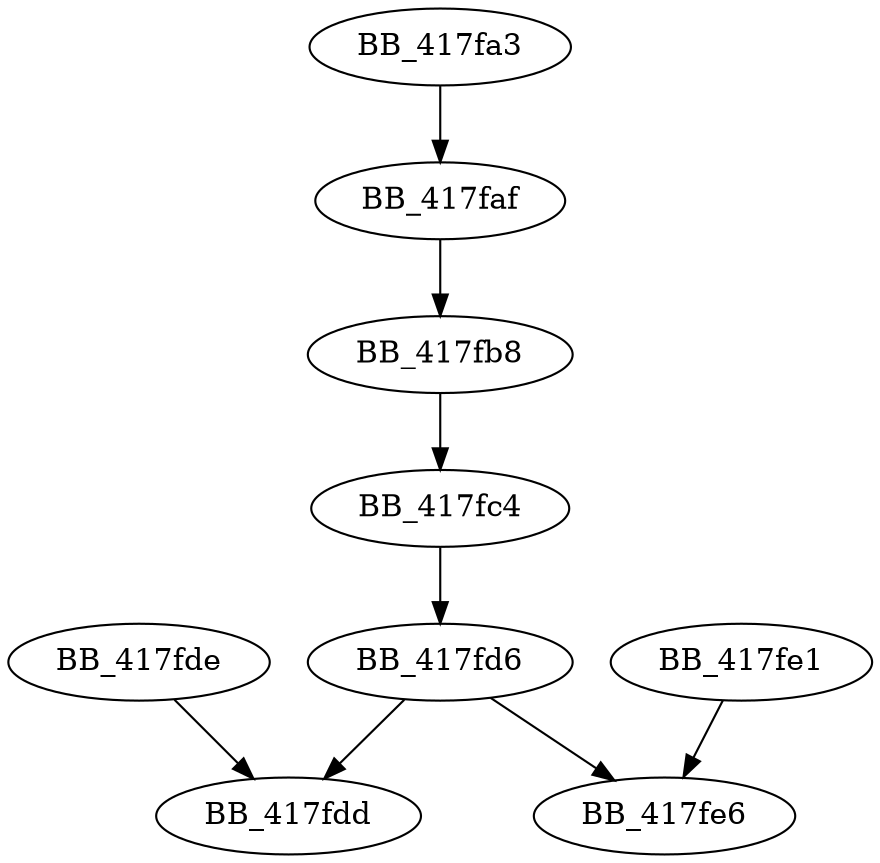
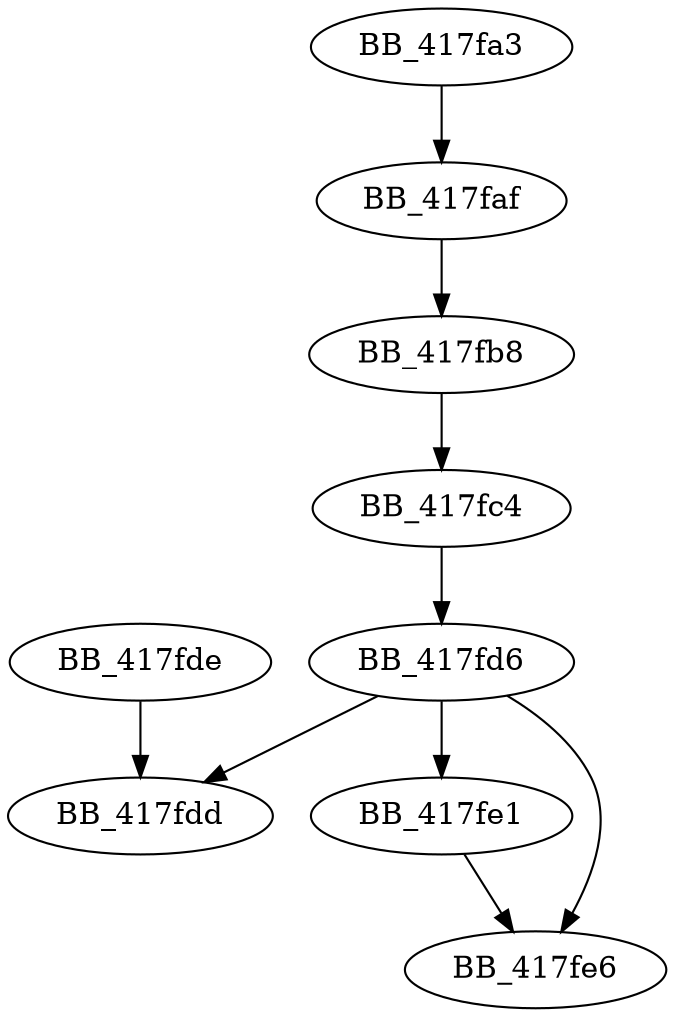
none -> (442, 729)
